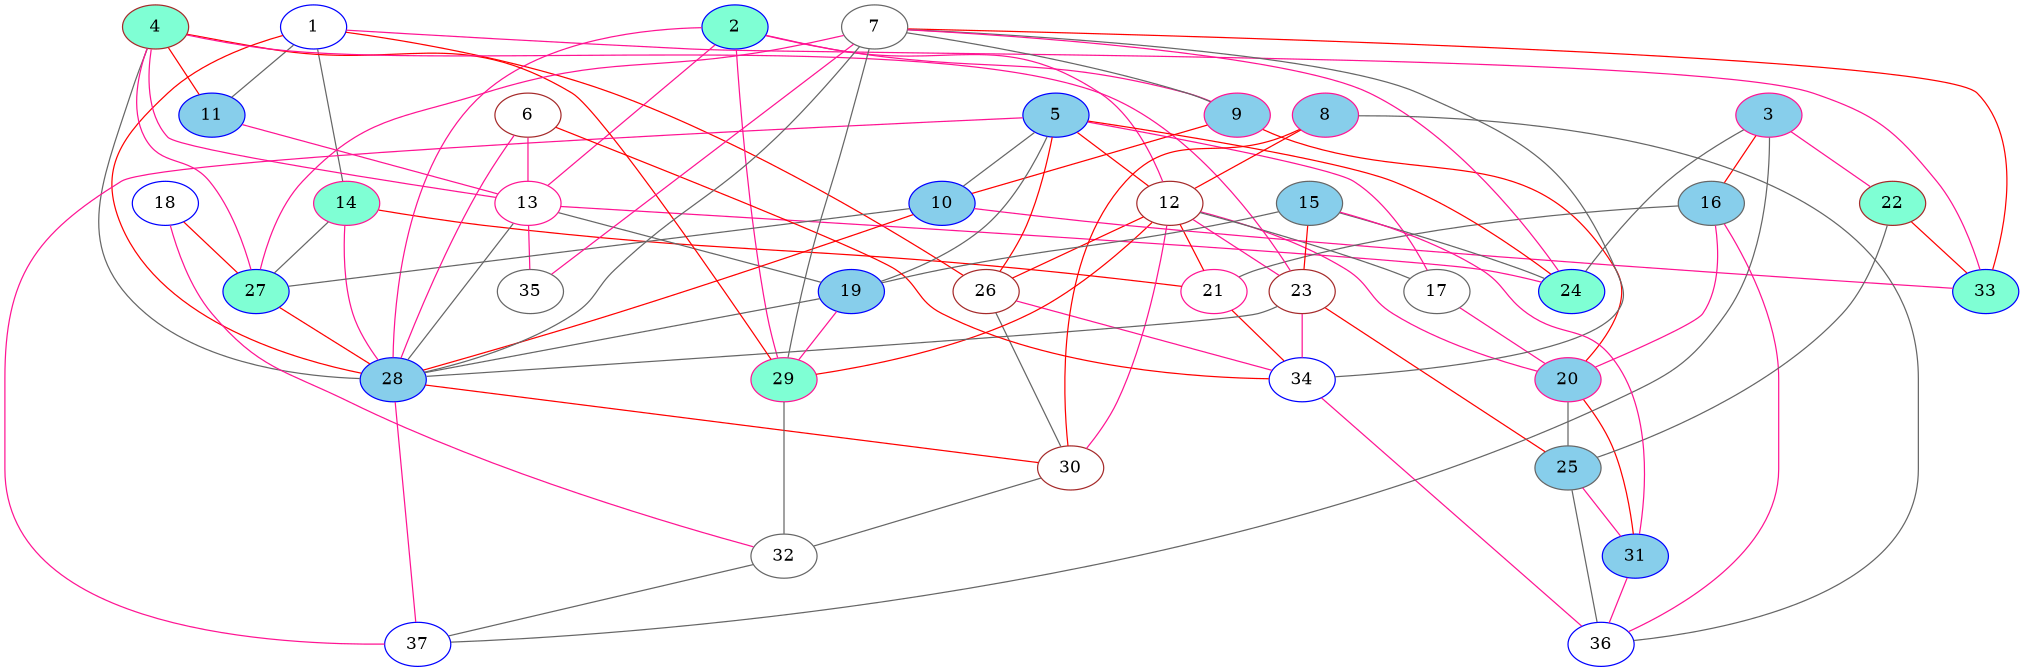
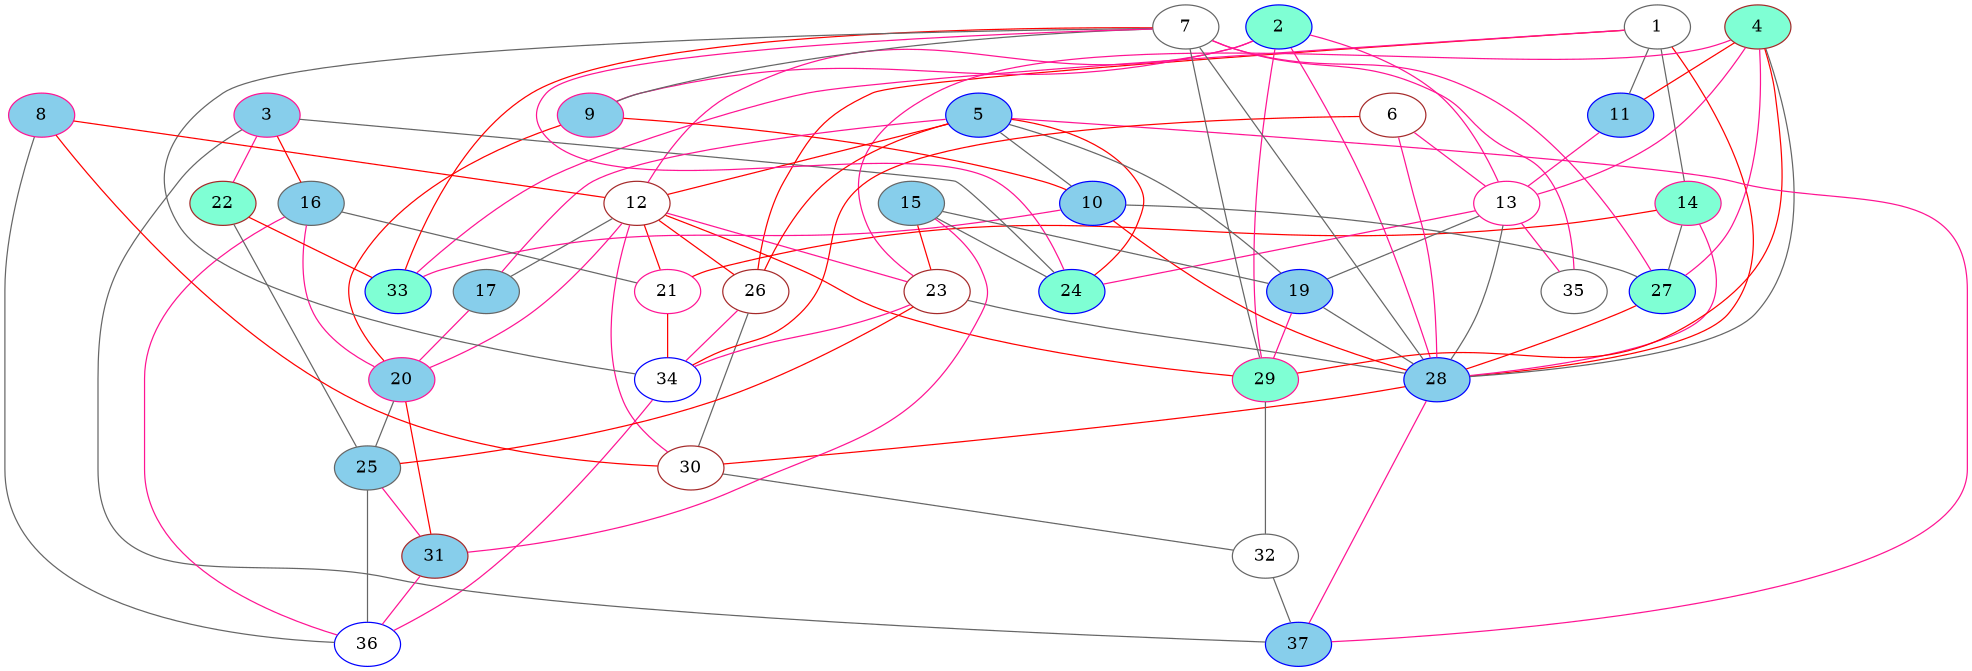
(314, 27) -> (1657, 27)
(165, 203) -> none
(1437, 292) -> (486, 292)
(1635, 556) -> (435, 556)
(418, 644) -> (1298, 644)
